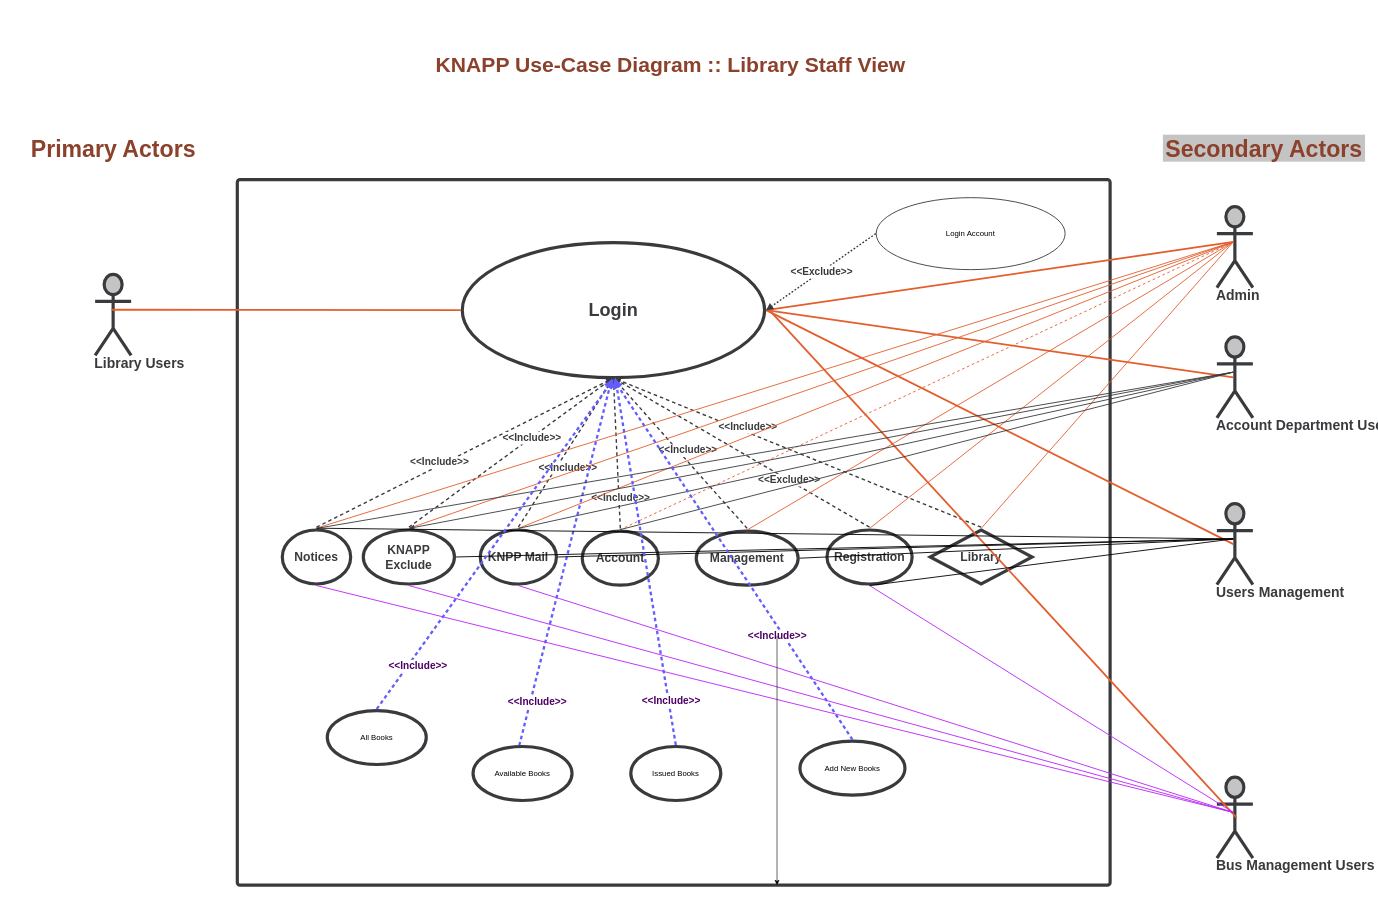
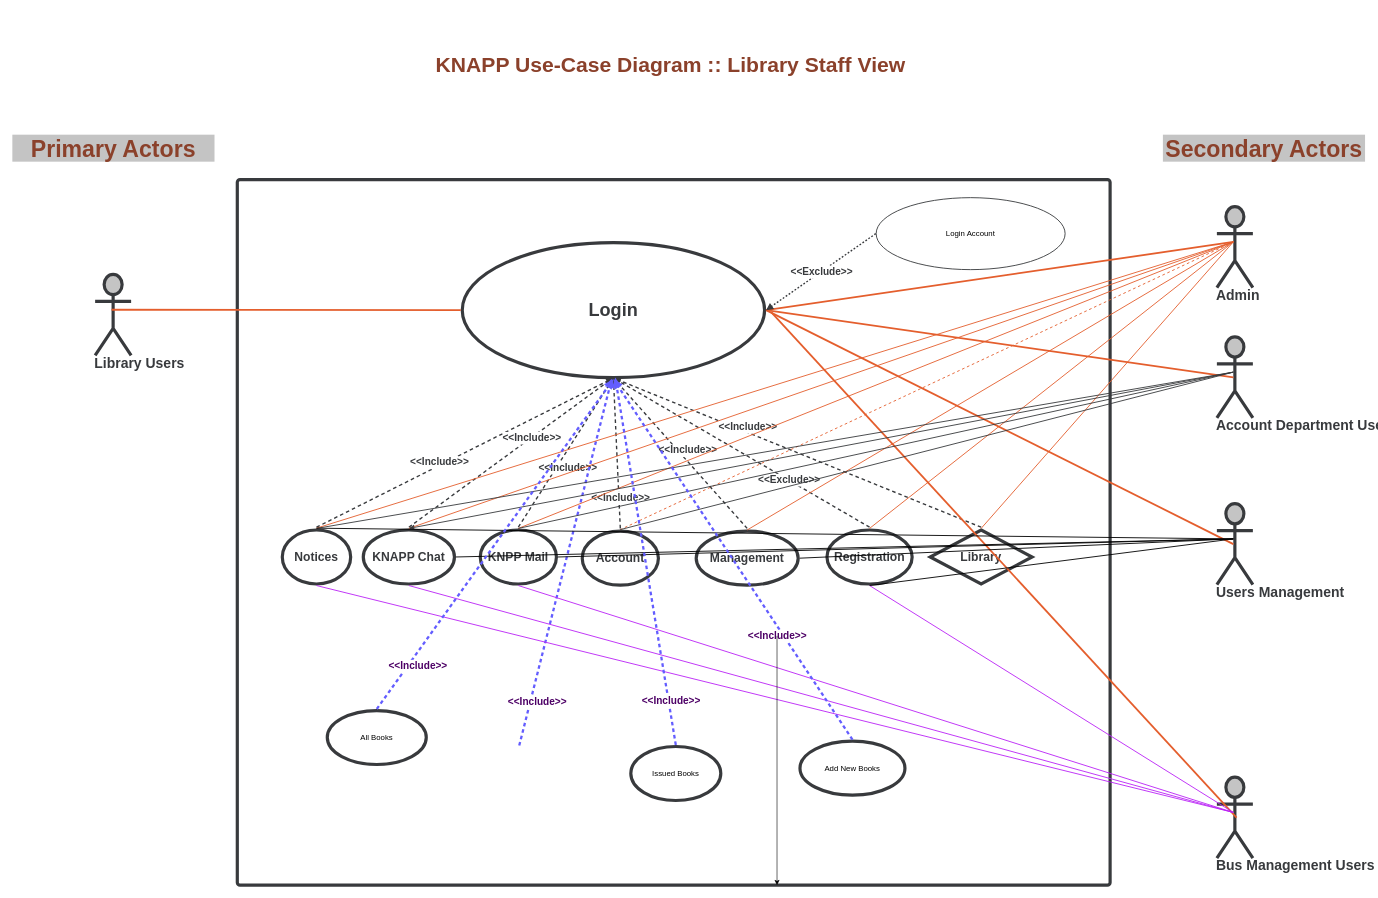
(113, 148) -> (113, 148)
(409, 557) -> (409, 557)
(523, 774) -> none
